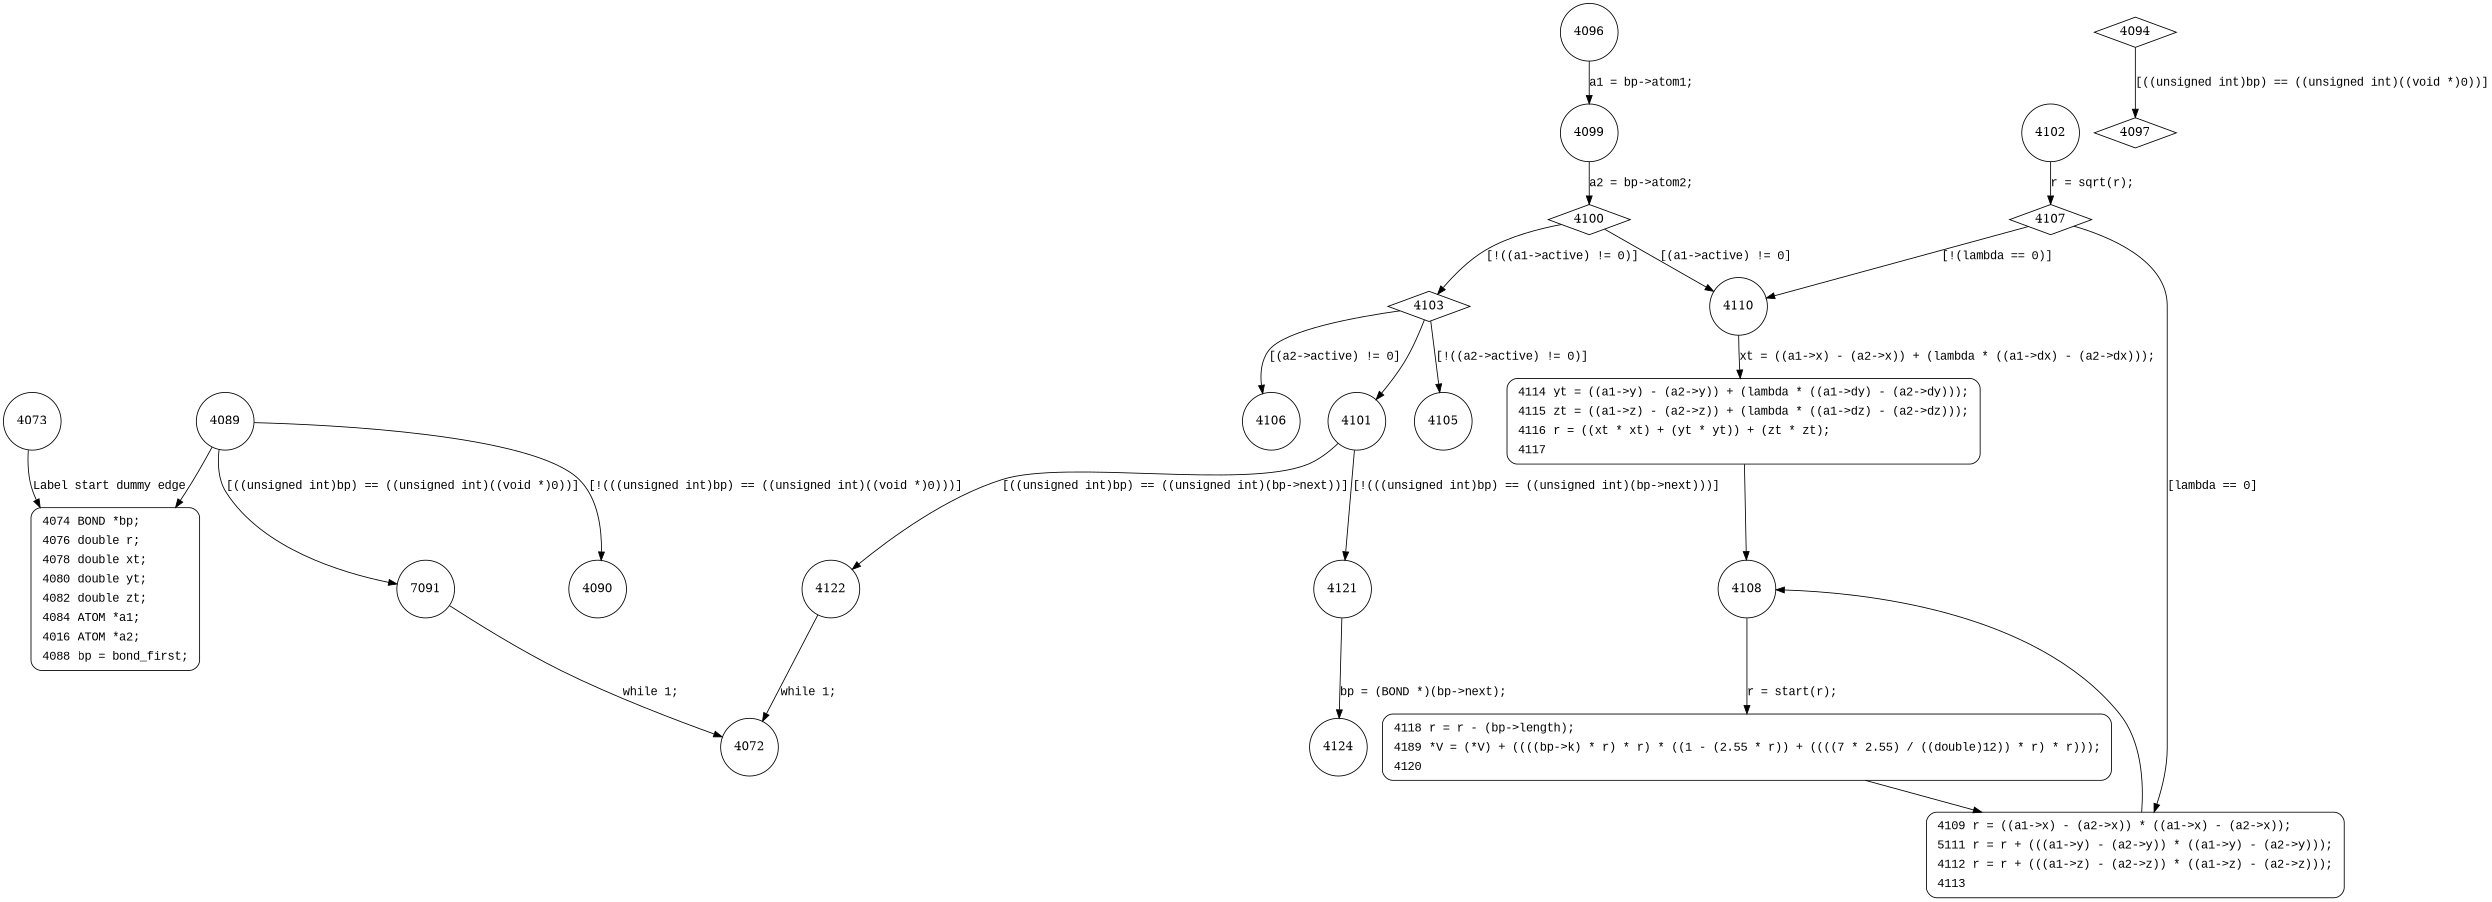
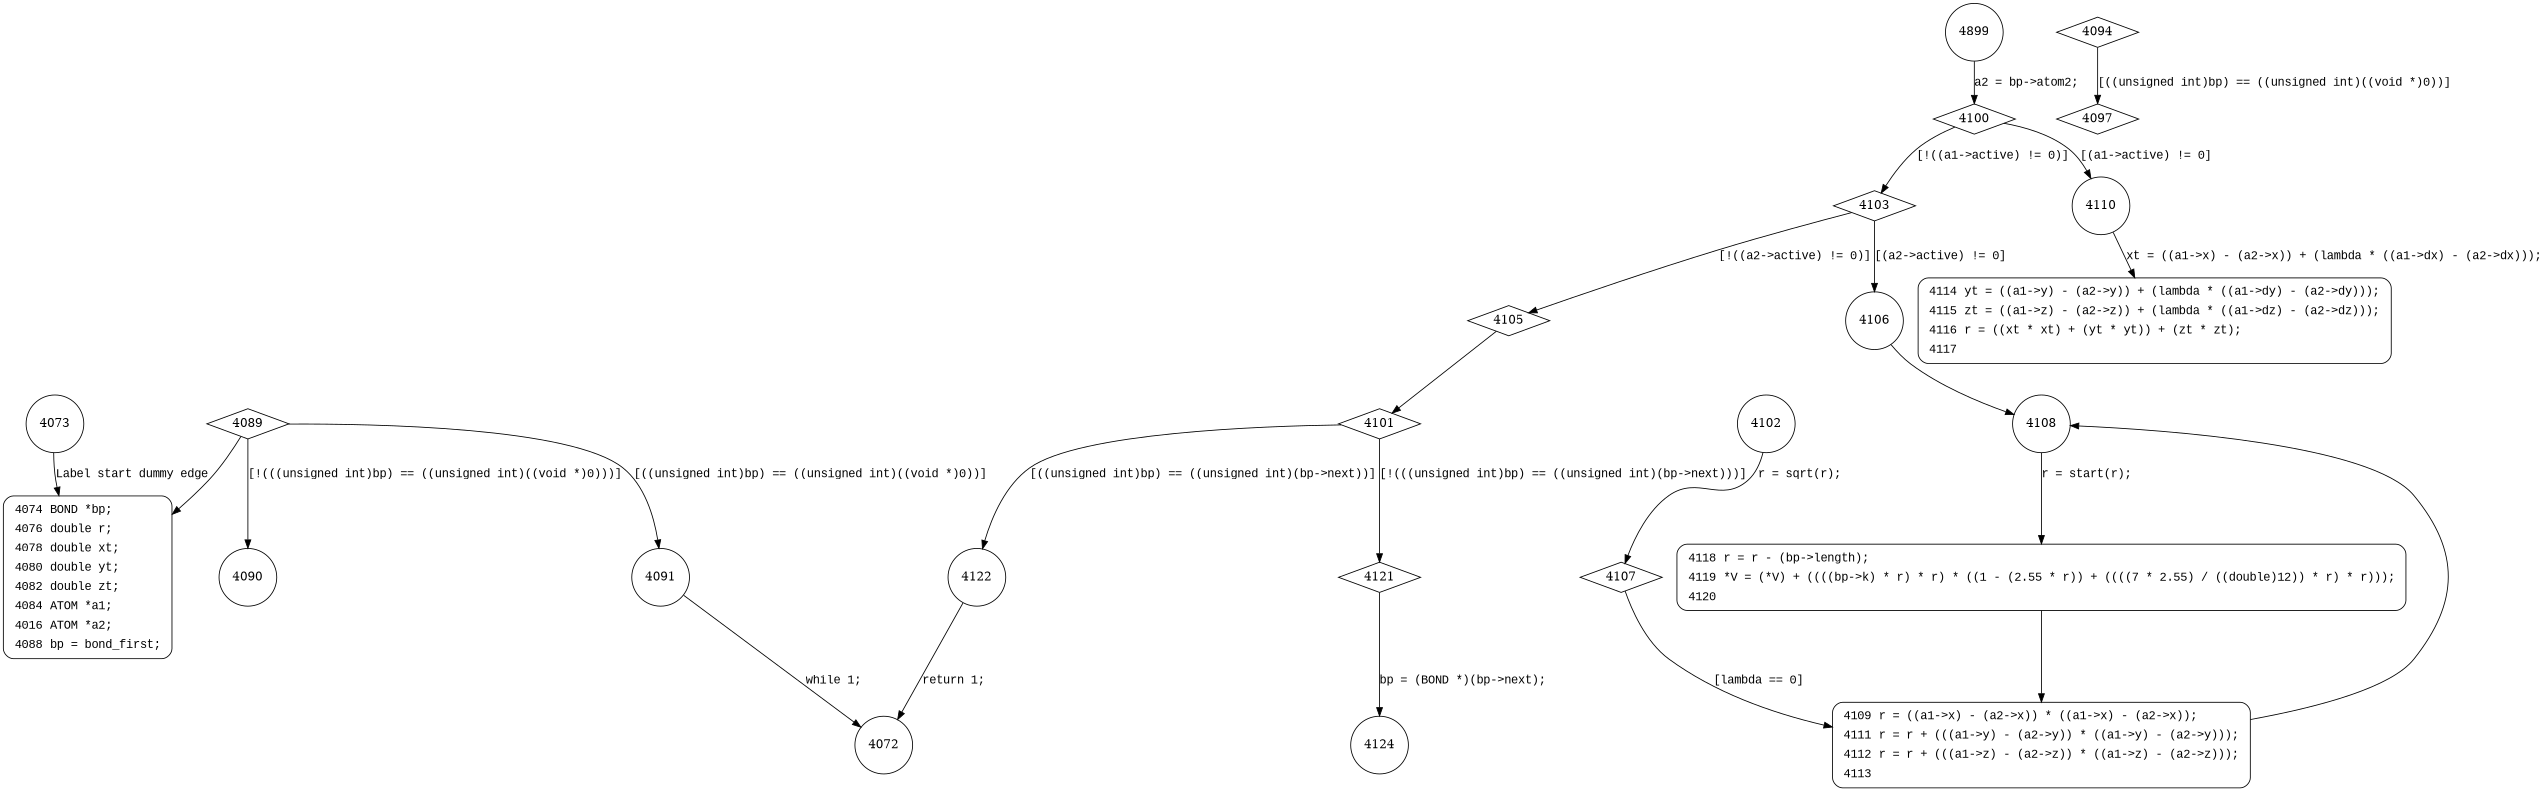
(1589, 32) -> none
(1589, 133) -> (1974, 32)
(1901, 261) -> none
(1406, 359) -> (1448, 370)
(225, 421) -> (248, 424)
(1357, 421) -> (1380, 424)
(1443, 421) -> (1509, 321)
(1745, 508) -> (1944, 385)
(426, 589) -> (661, 577)
(1343, 589) -> (1380, 577)
(809, 692) -> (954, 680)
(1408, 747) -> (1703, 577)
(1952, 845) -> (1858, 735)
